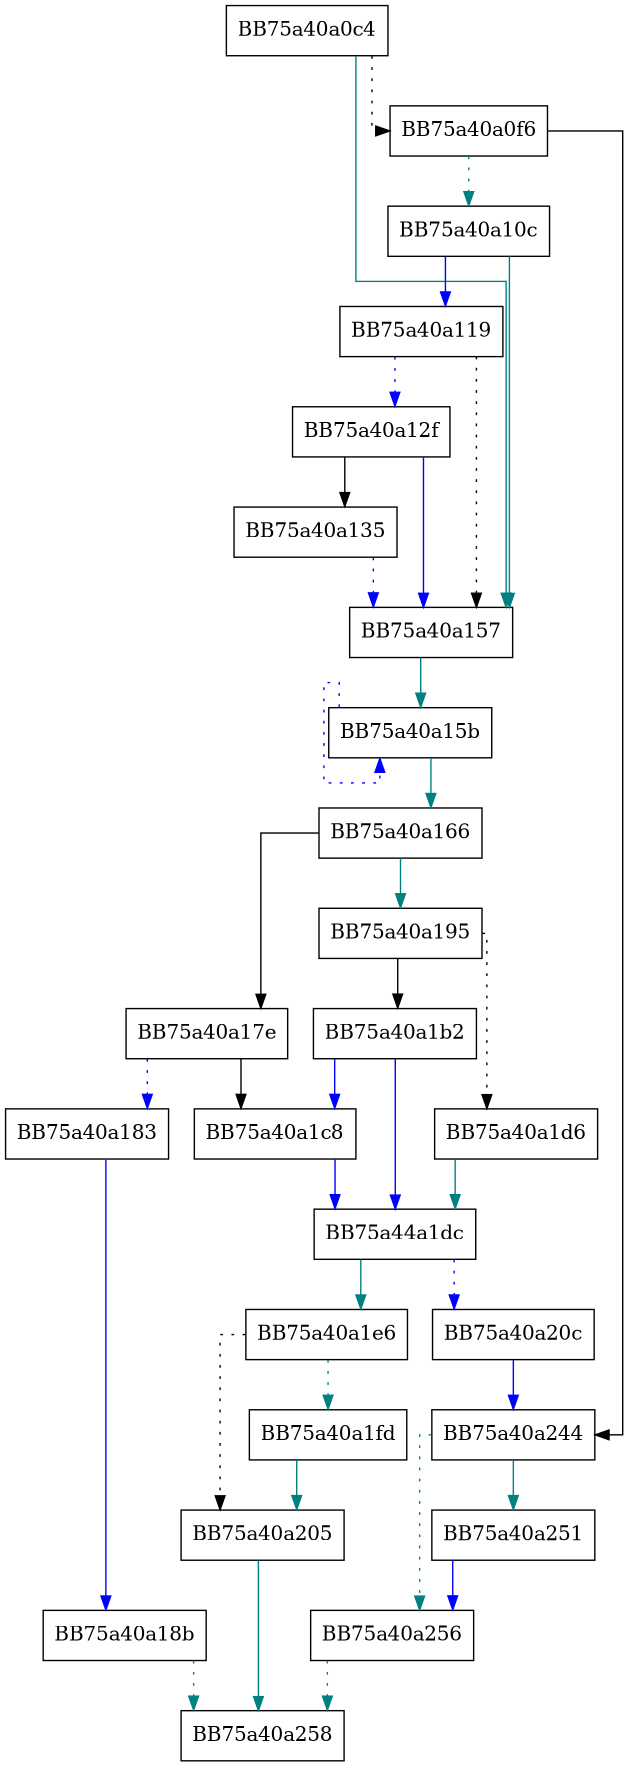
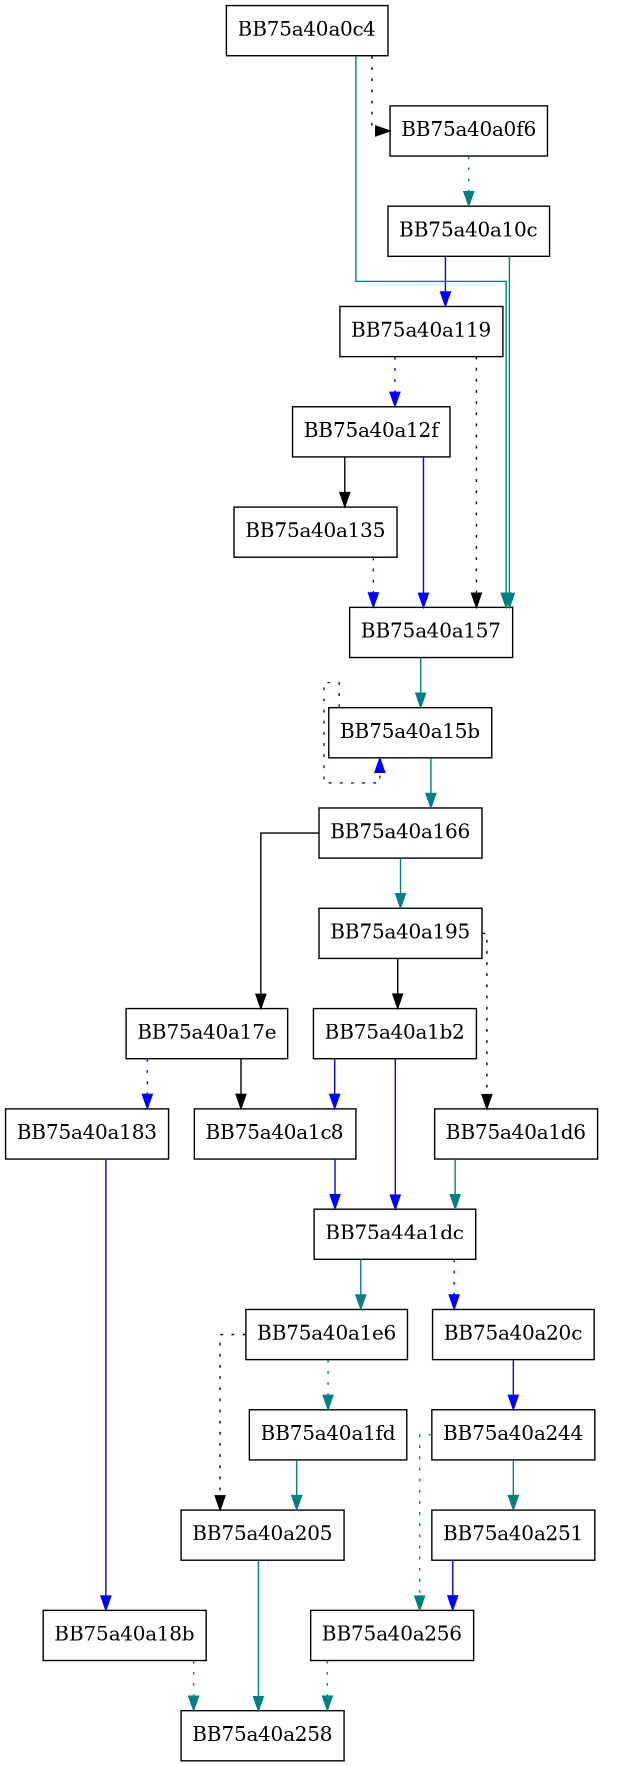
(623, 752) -> none
